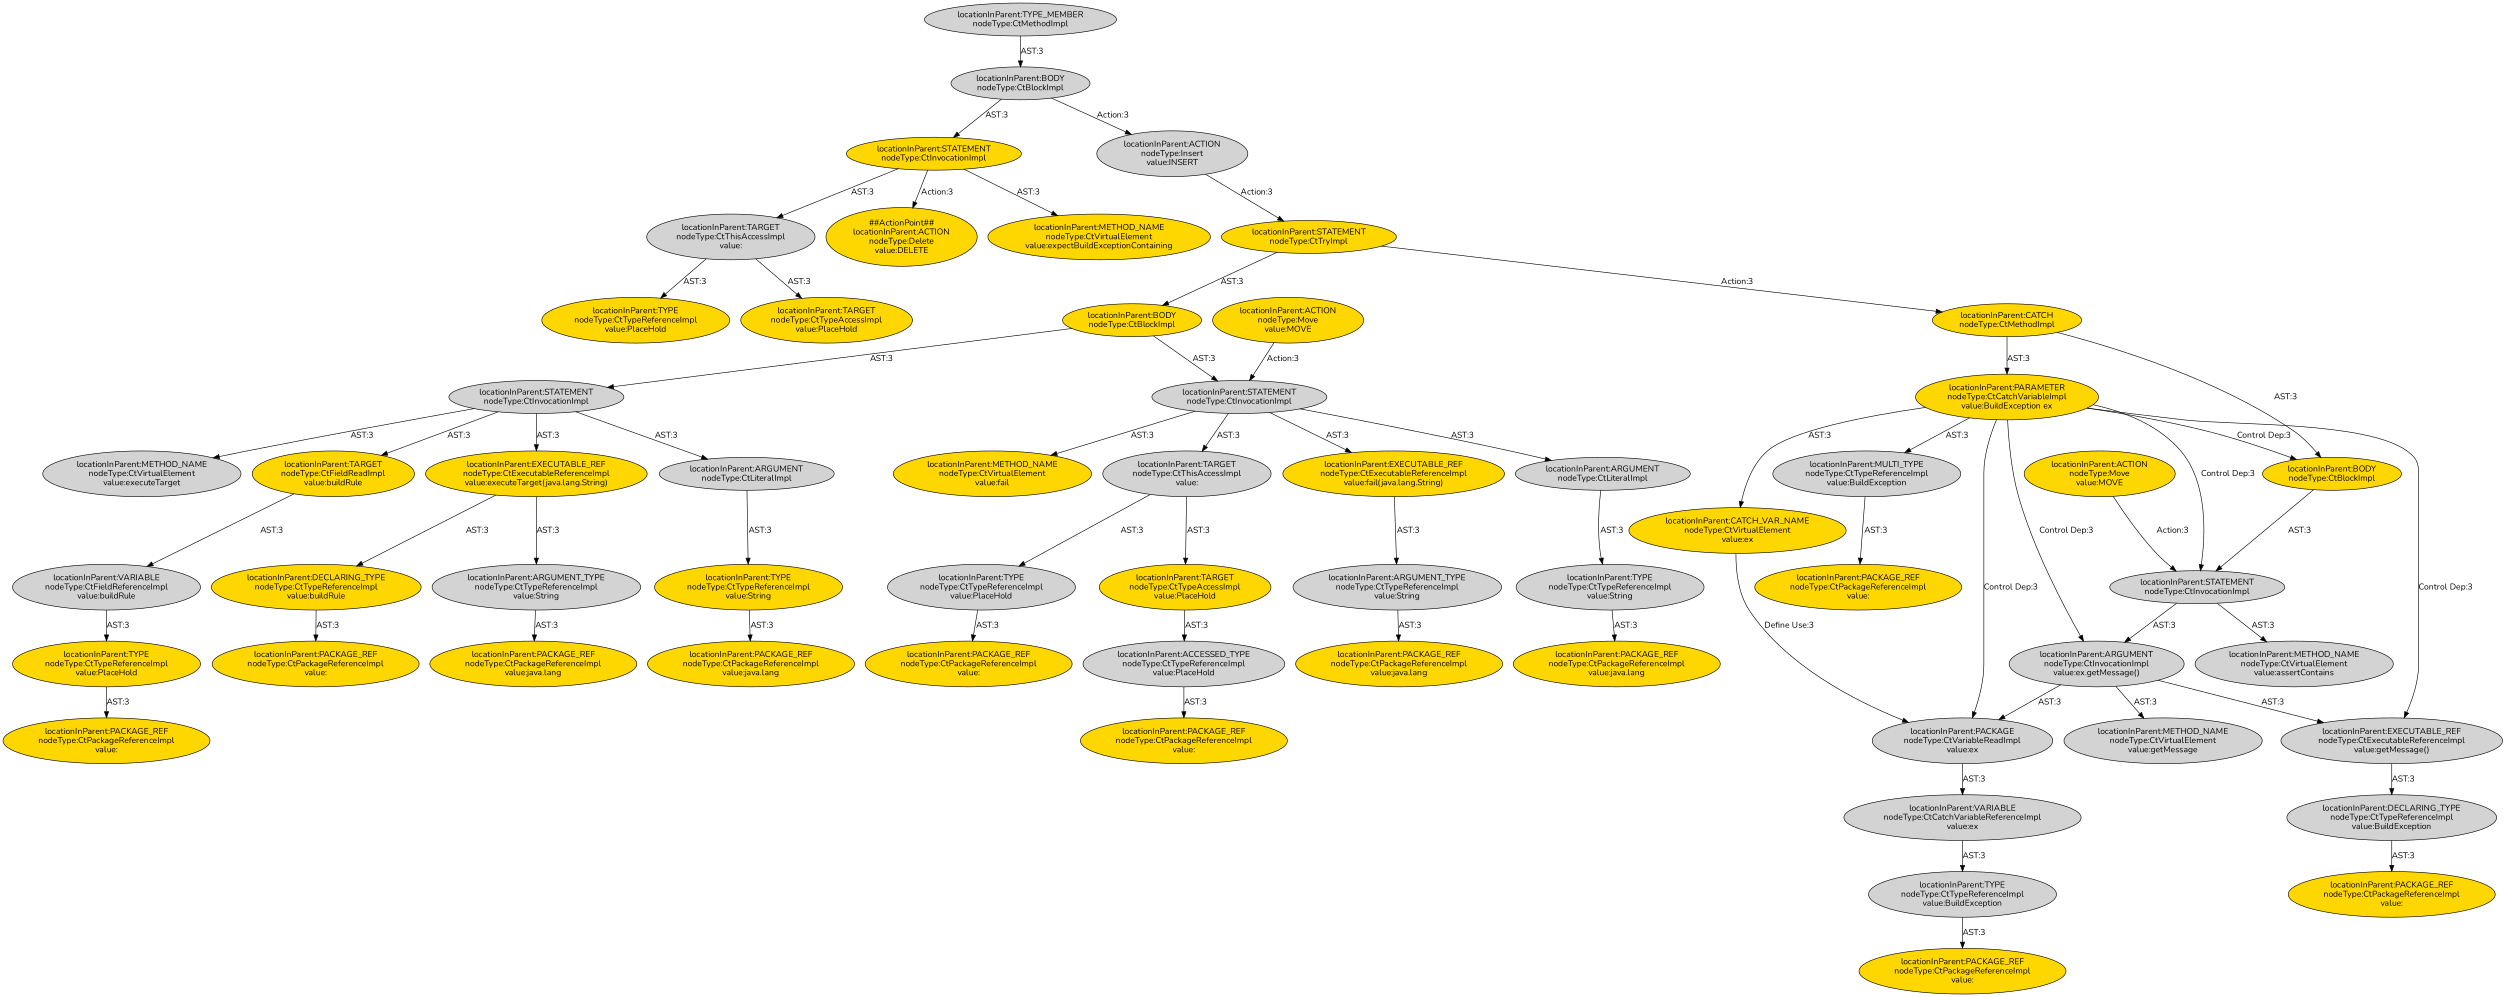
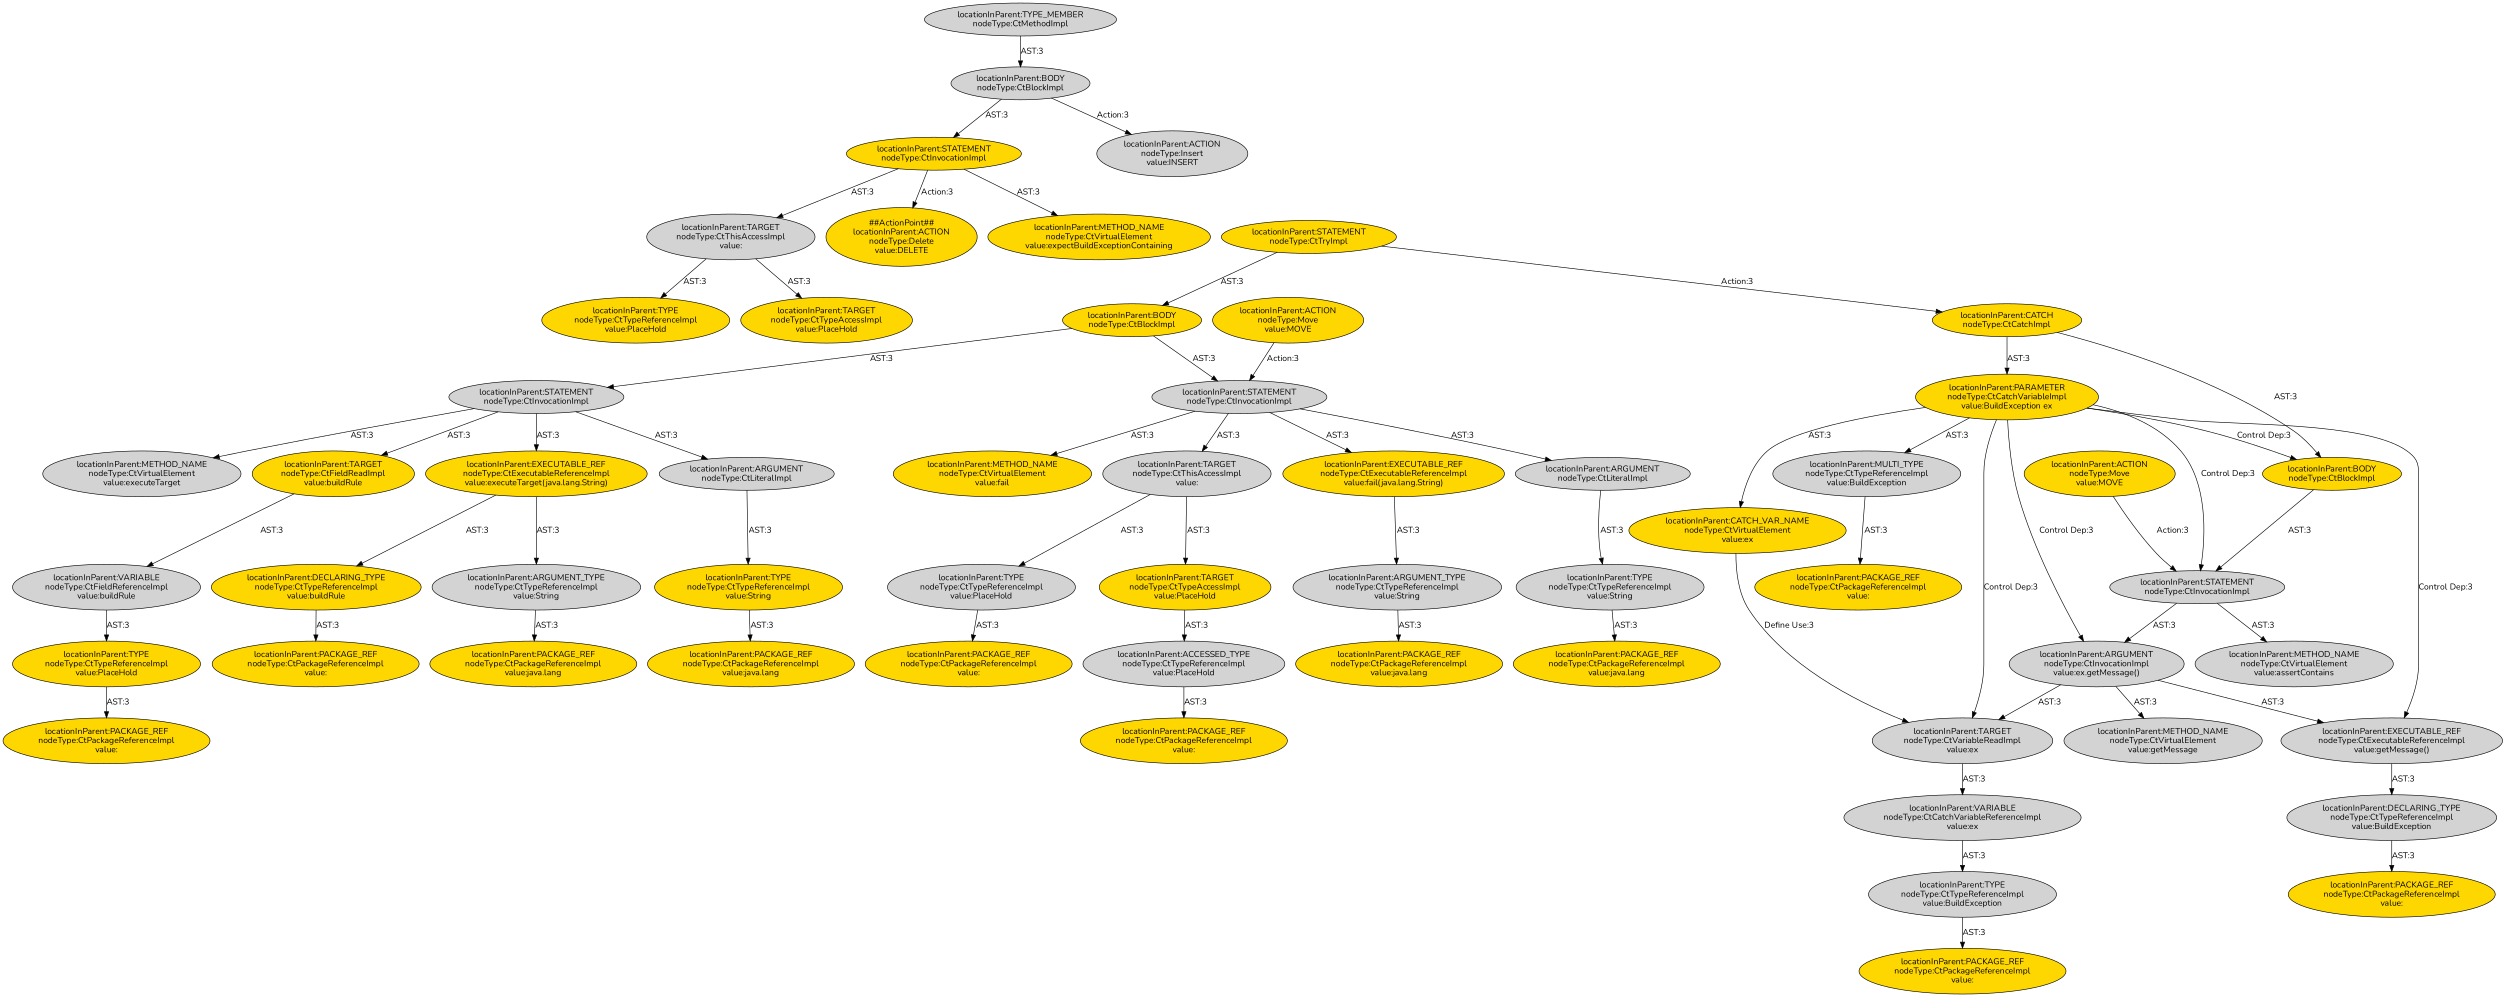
(1242, 196) -> none
(2007, 320) -> (2007, 320)
(1963, 741) -> (1963, 741)
